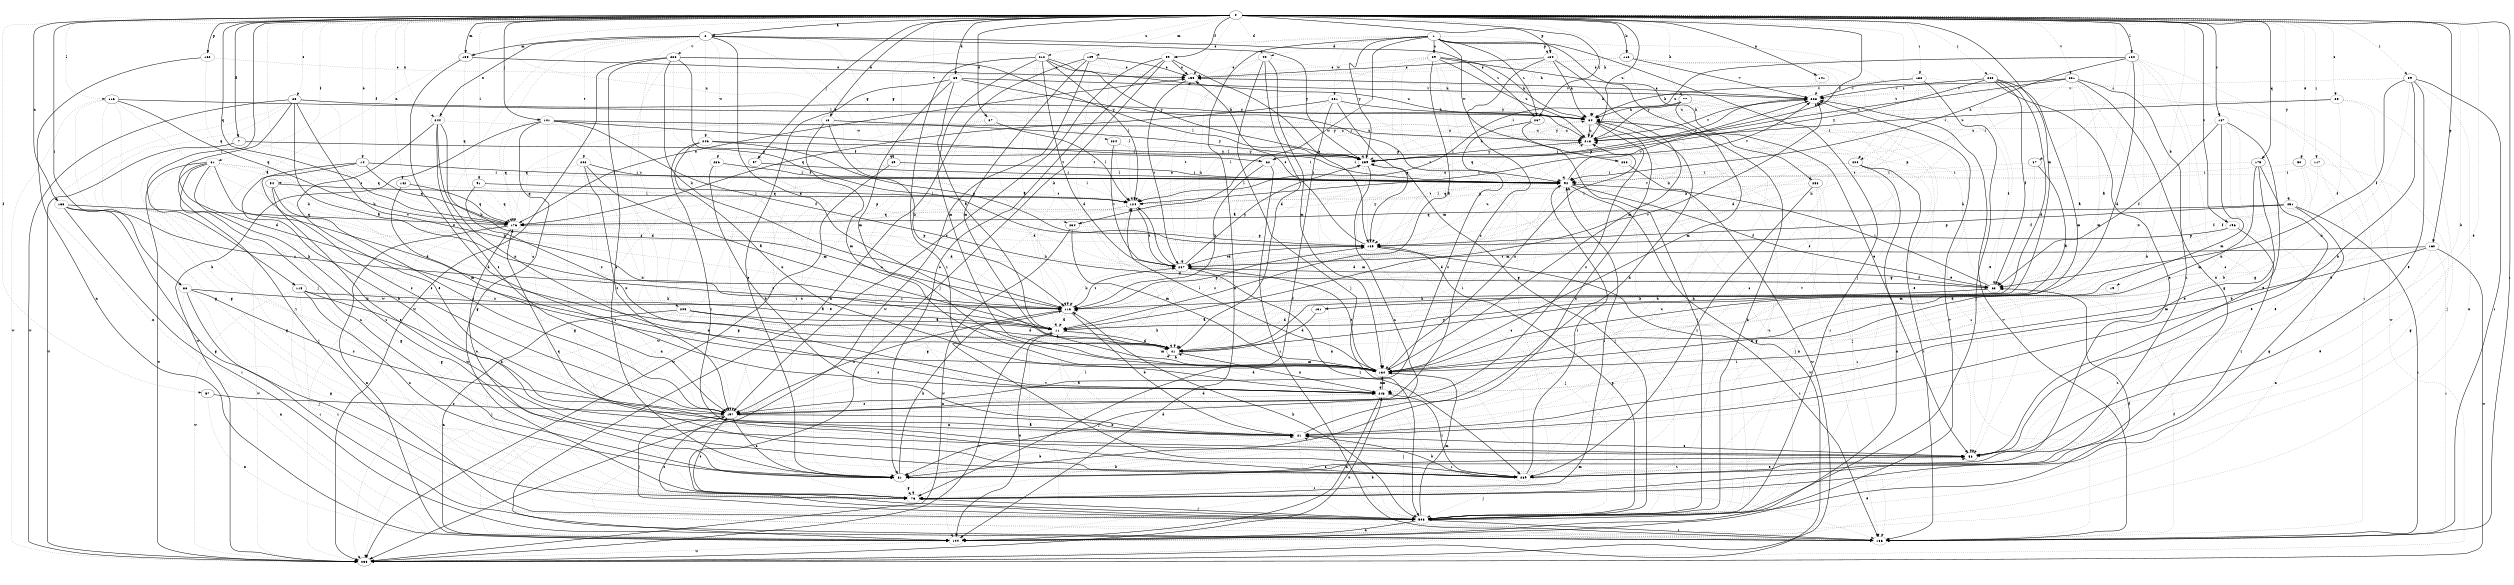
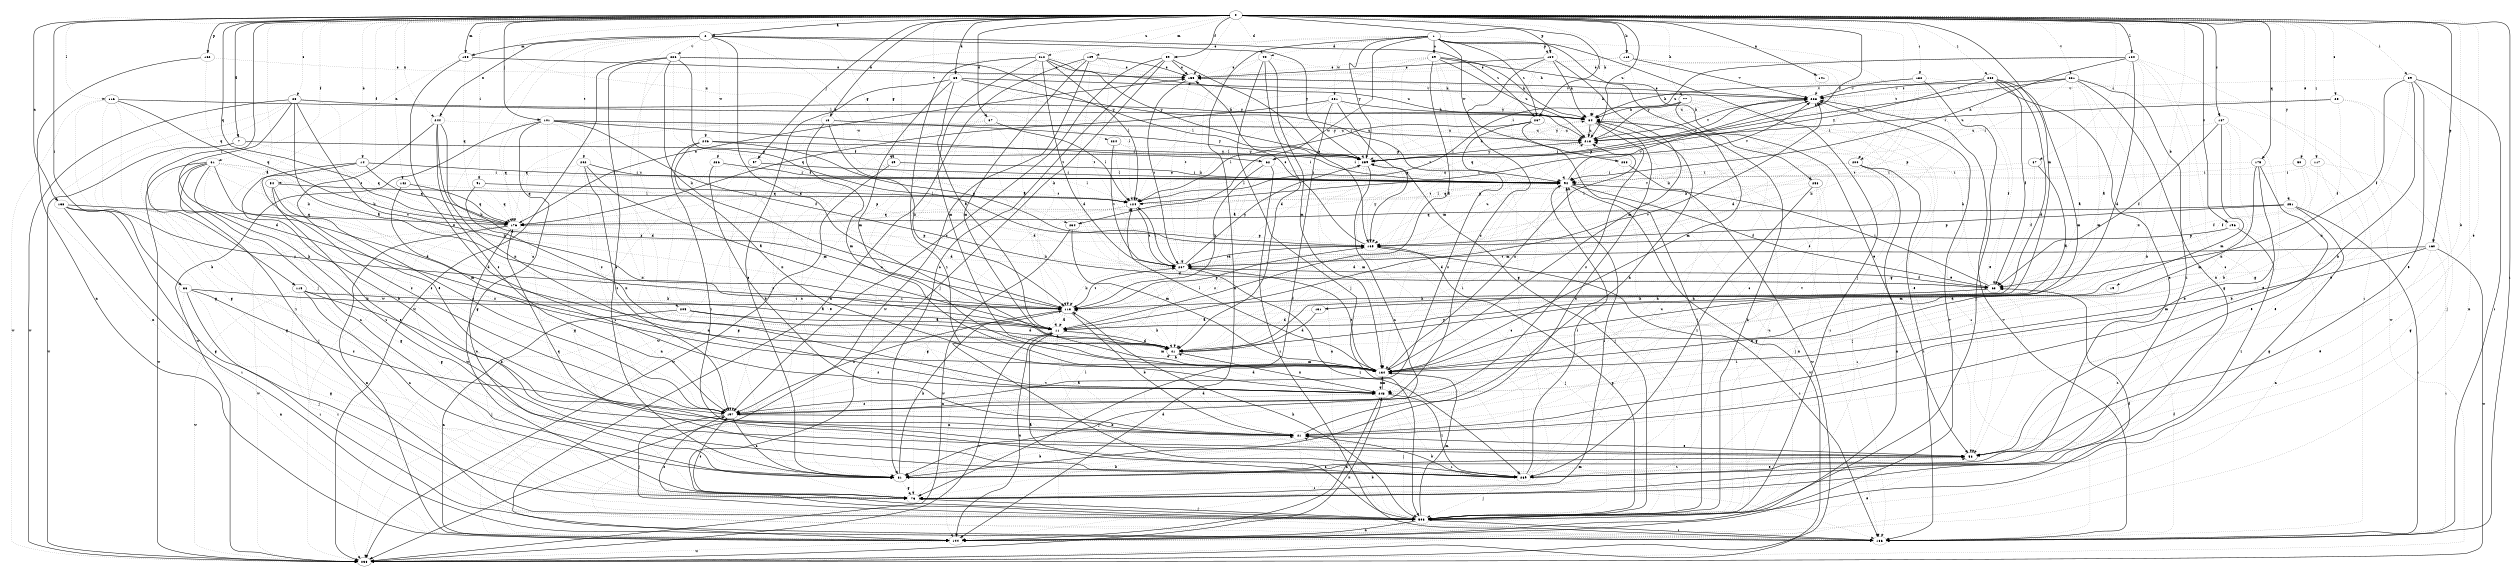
(1310, 142) -> (1310, 142)
(2194, 318) -> (2194, 318)
(208, 394) -> none
(1121, 459) -> (1121, 459)
